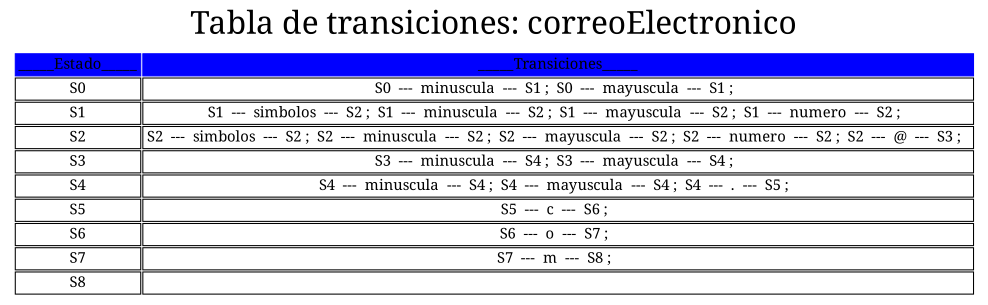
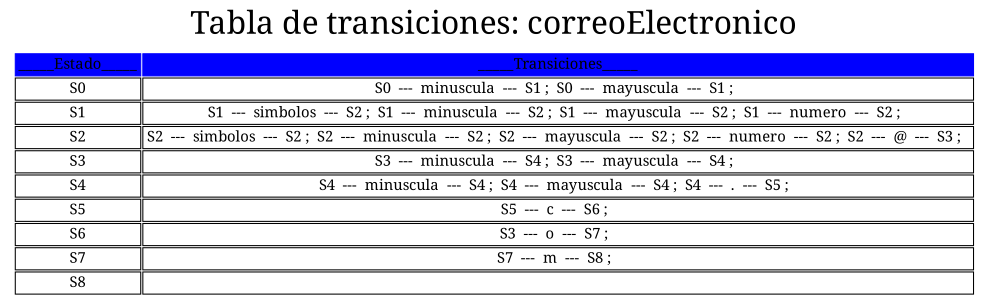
(558, 234) -> (558, 234)
